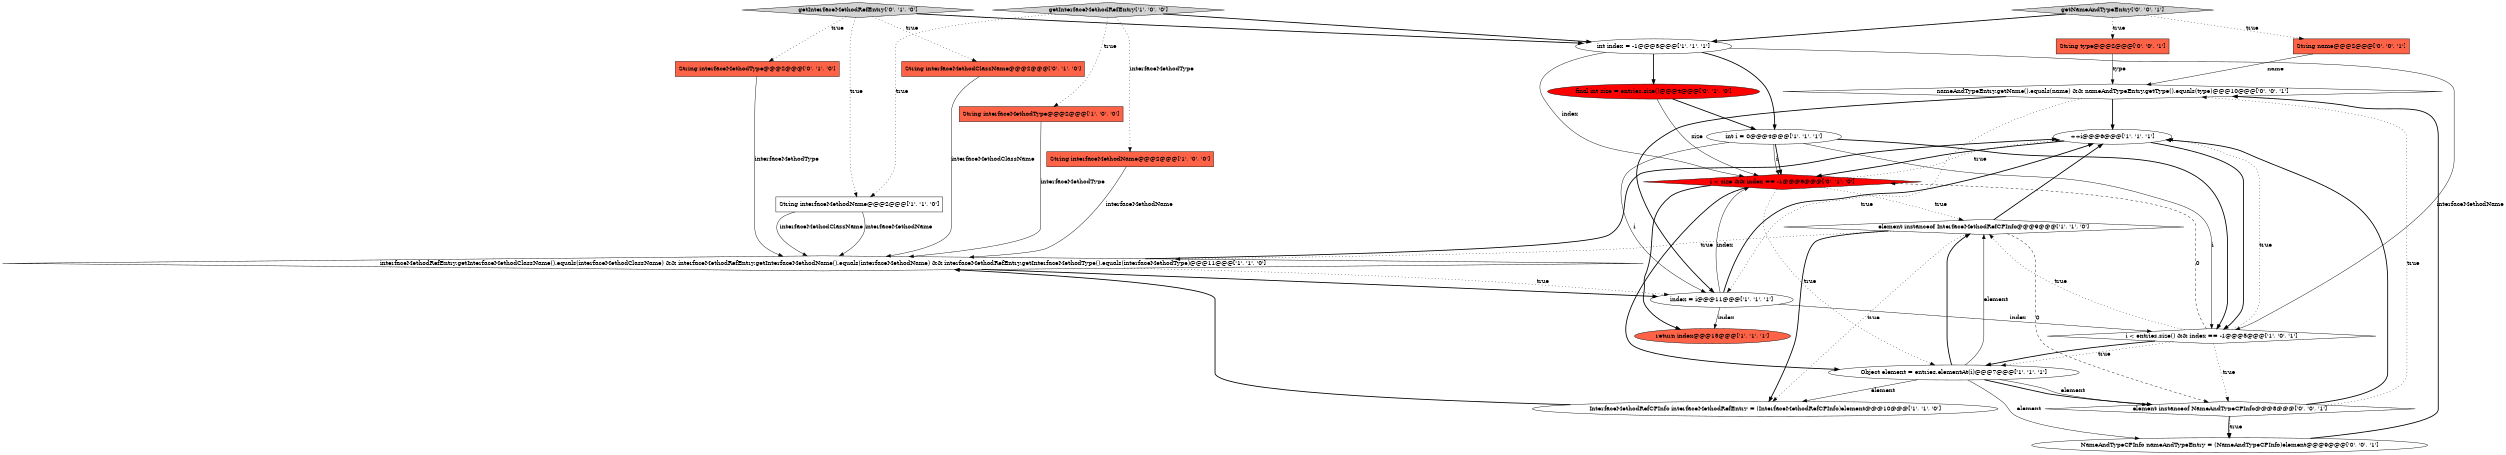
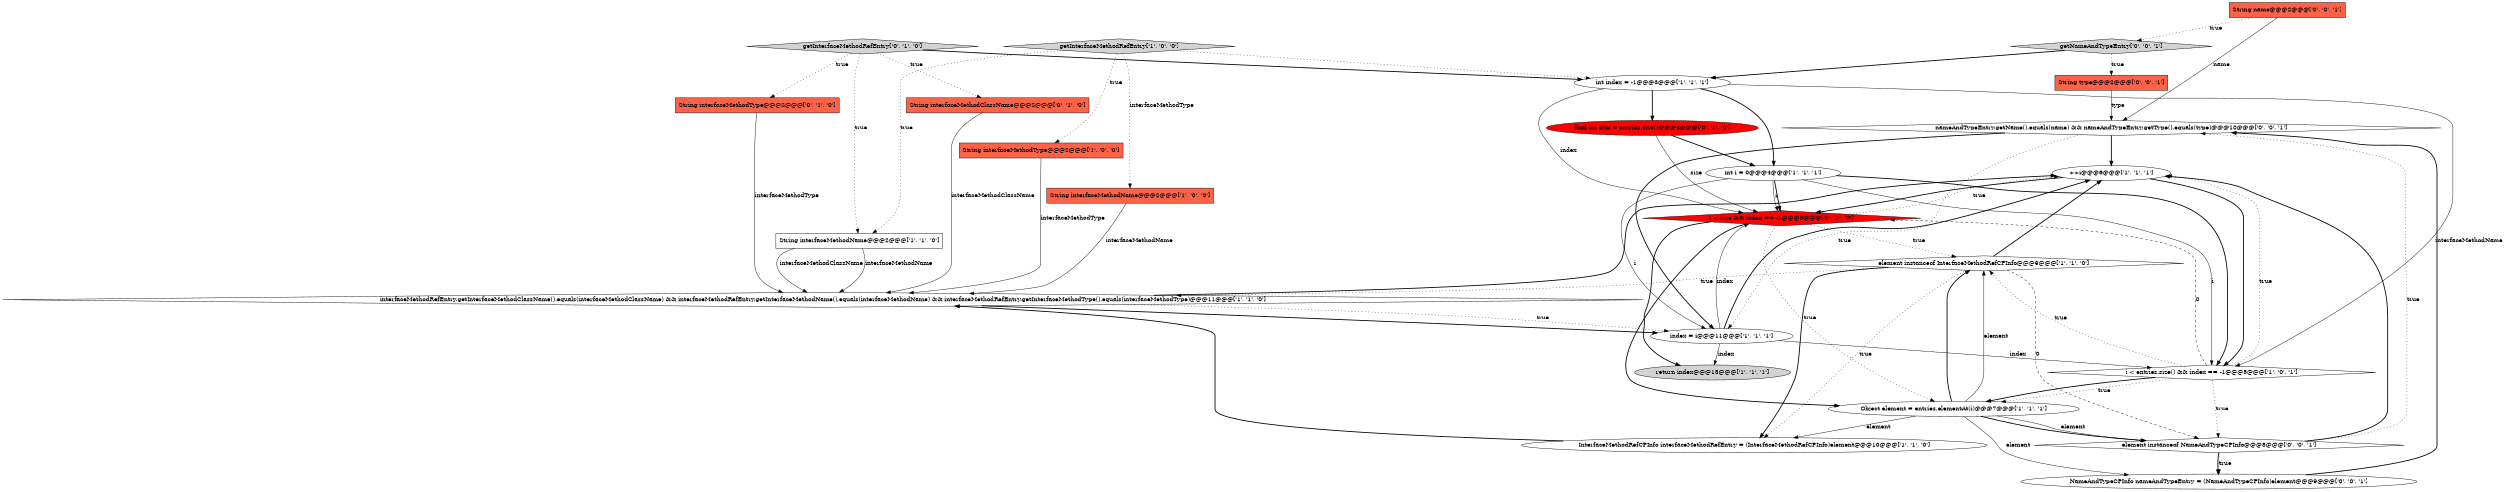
(2222, 27) -> (2197, 29)
(1375, 28) -> (1380, 64)
(1713, 336) -> (1713, 372)
